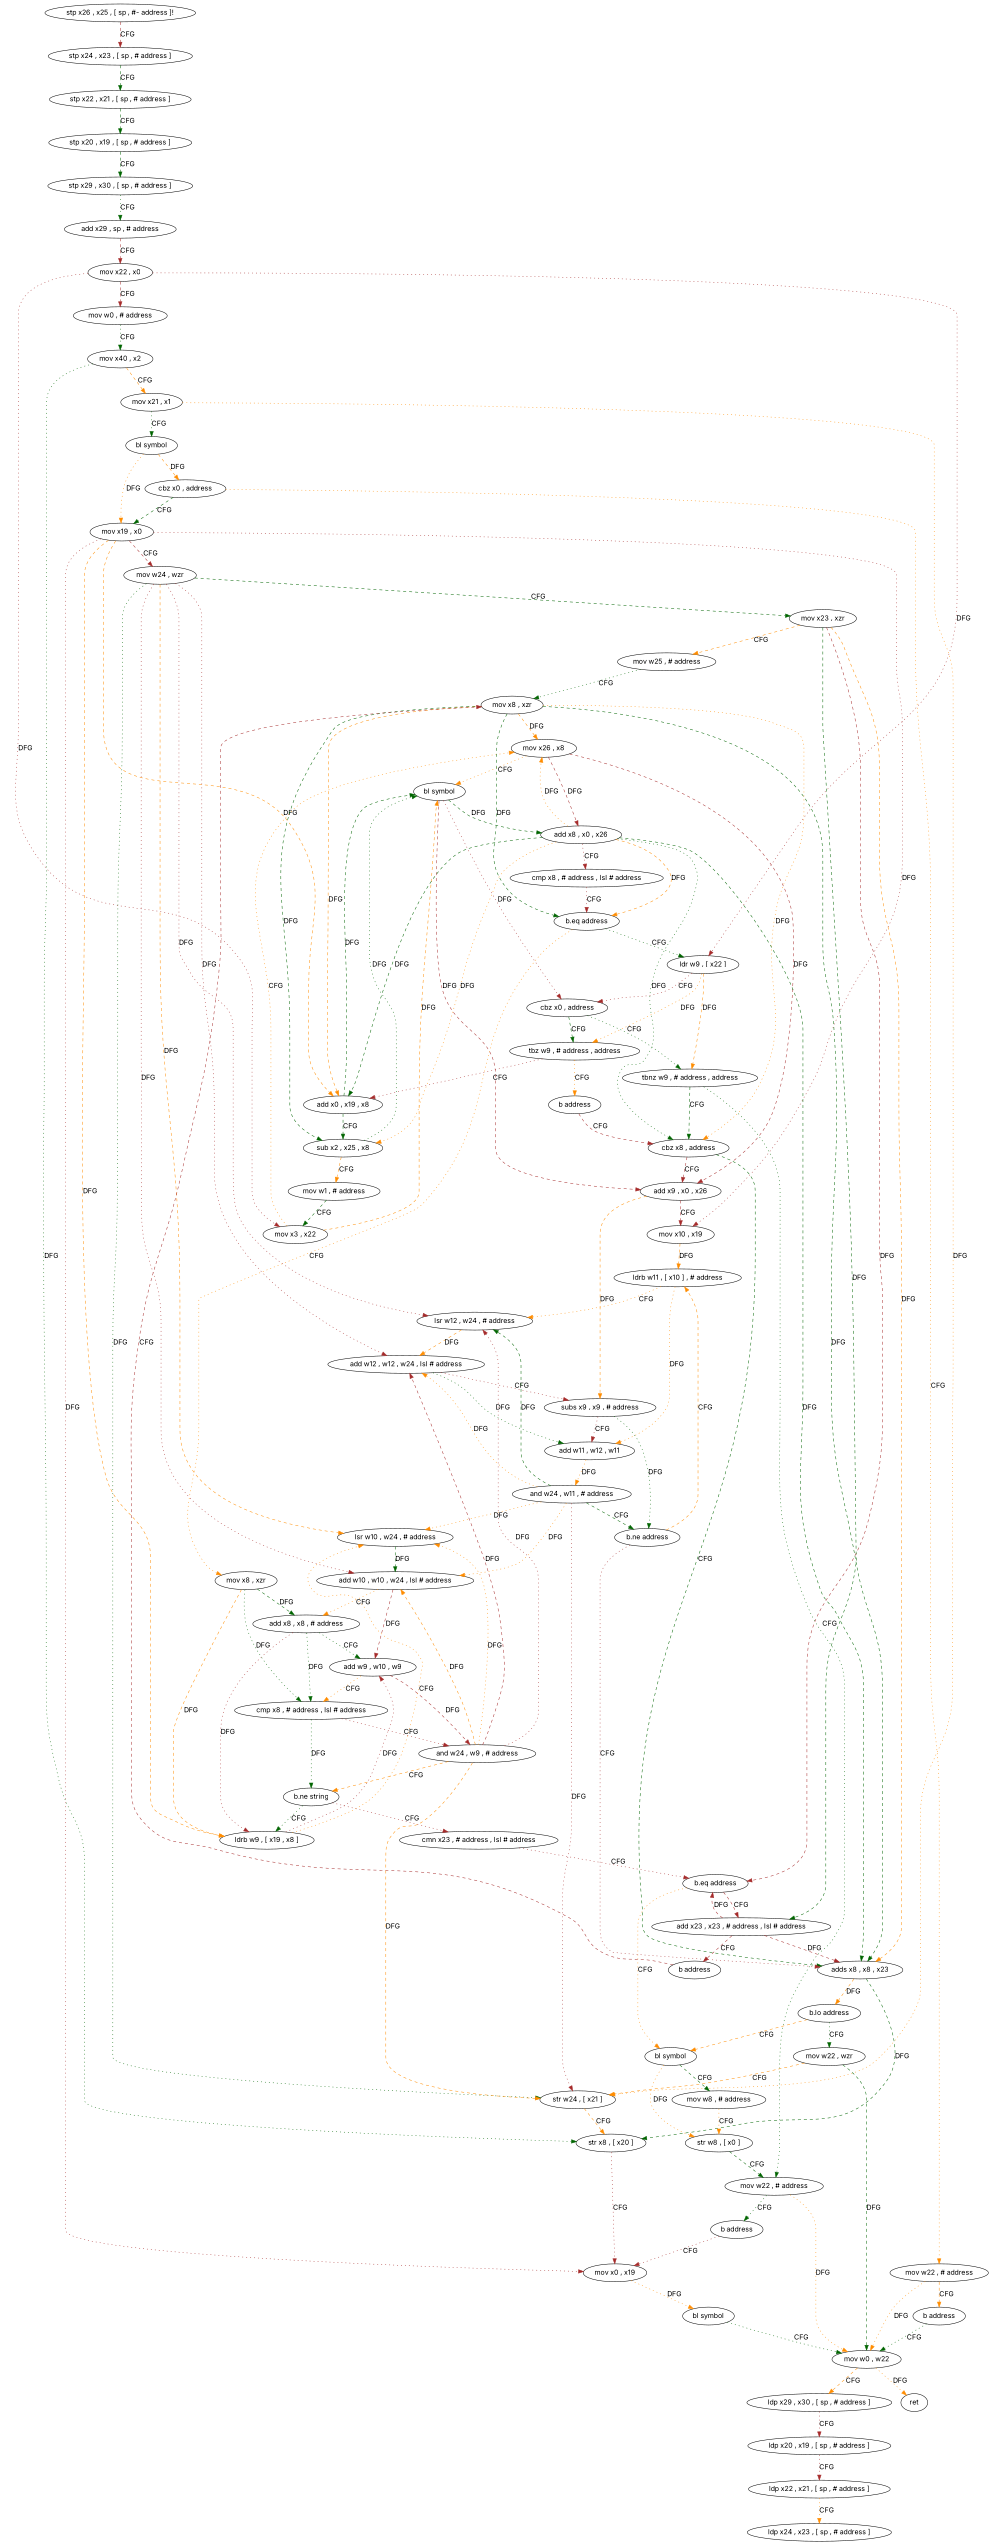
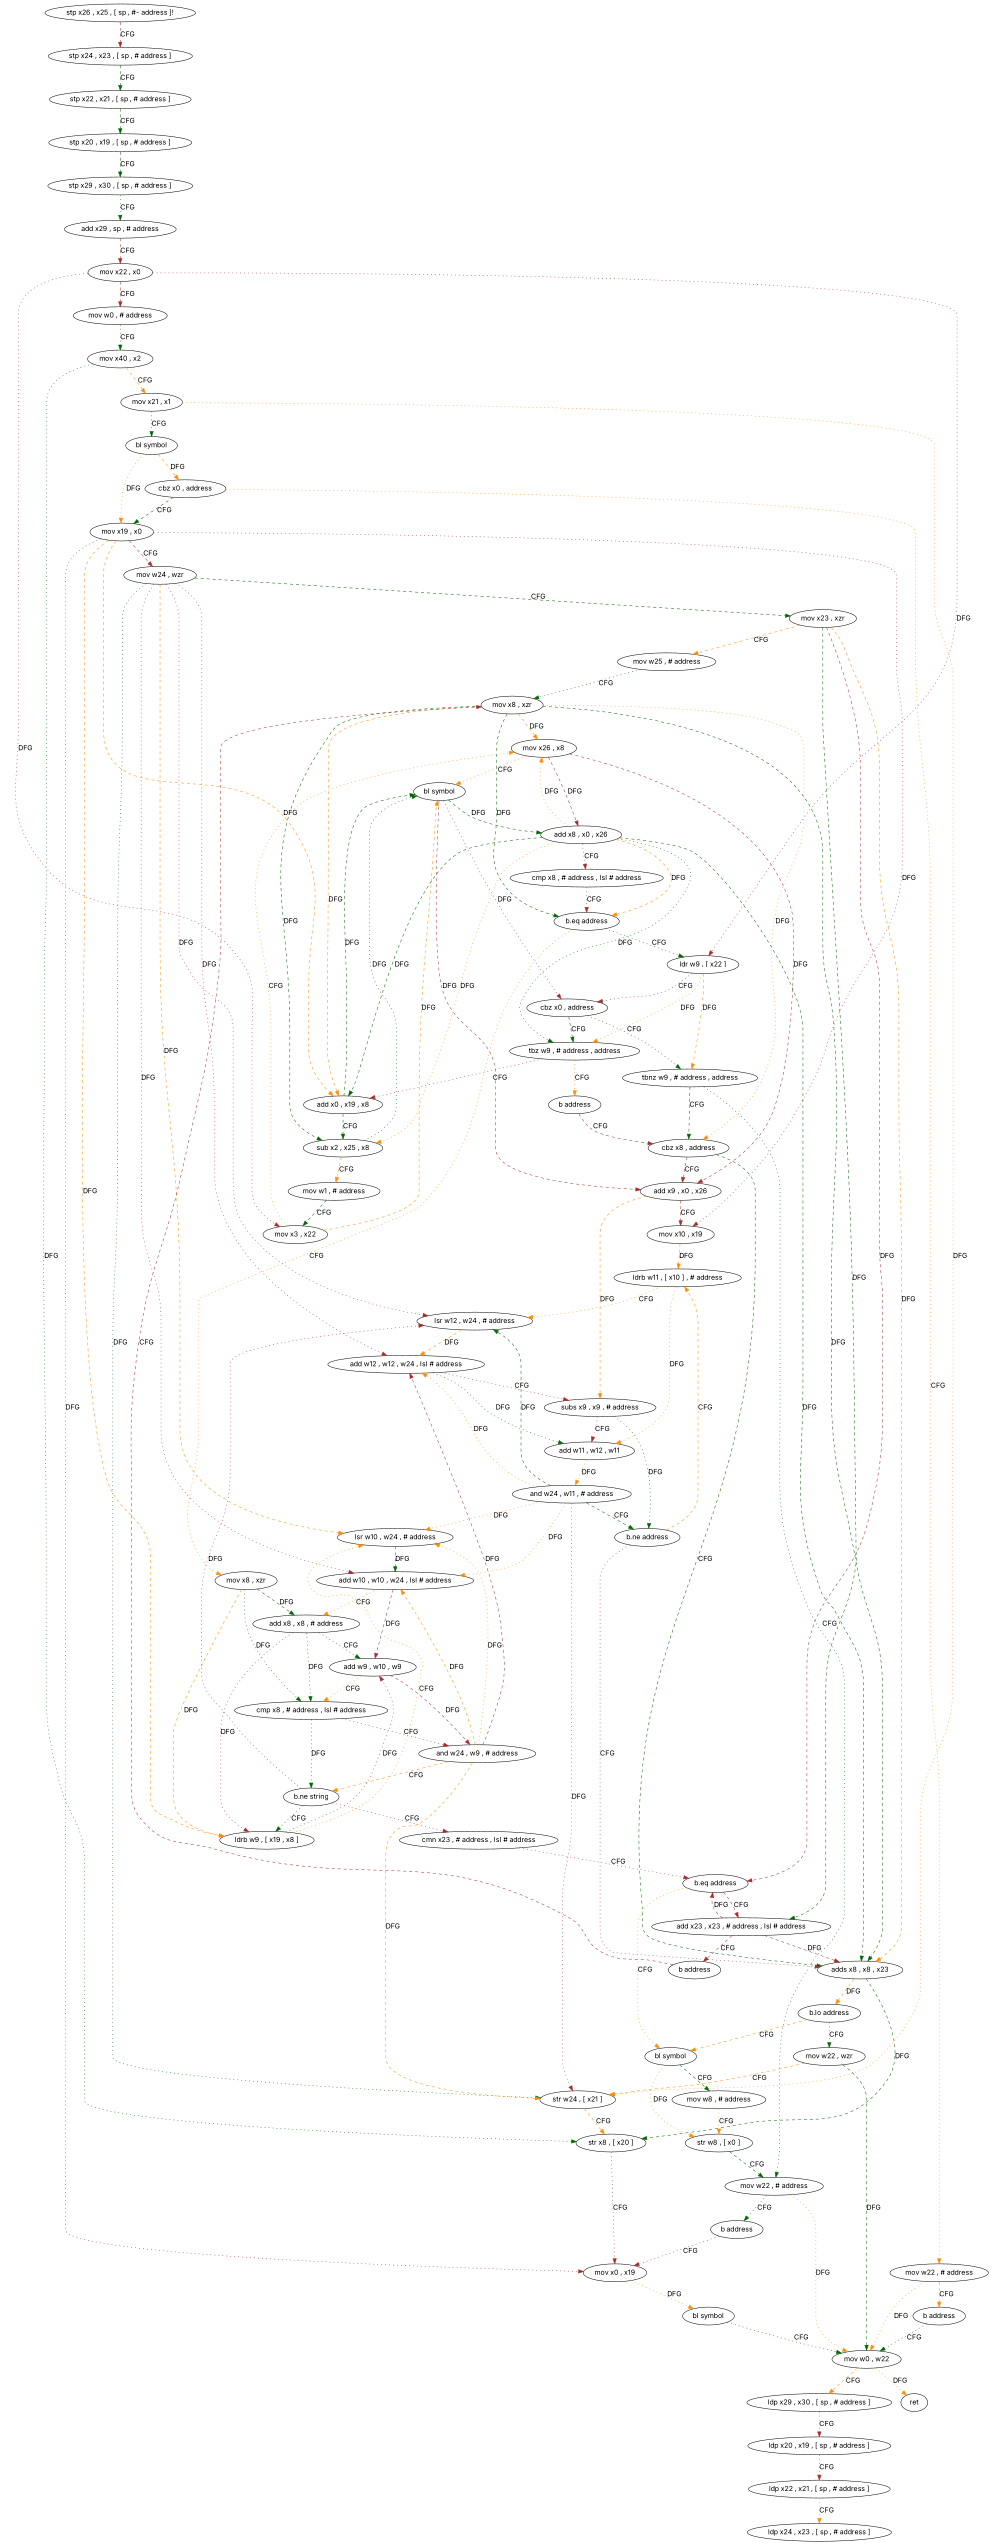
(654, 975) -> (635, 933)
(517, 1547) -> (224, 1516)
